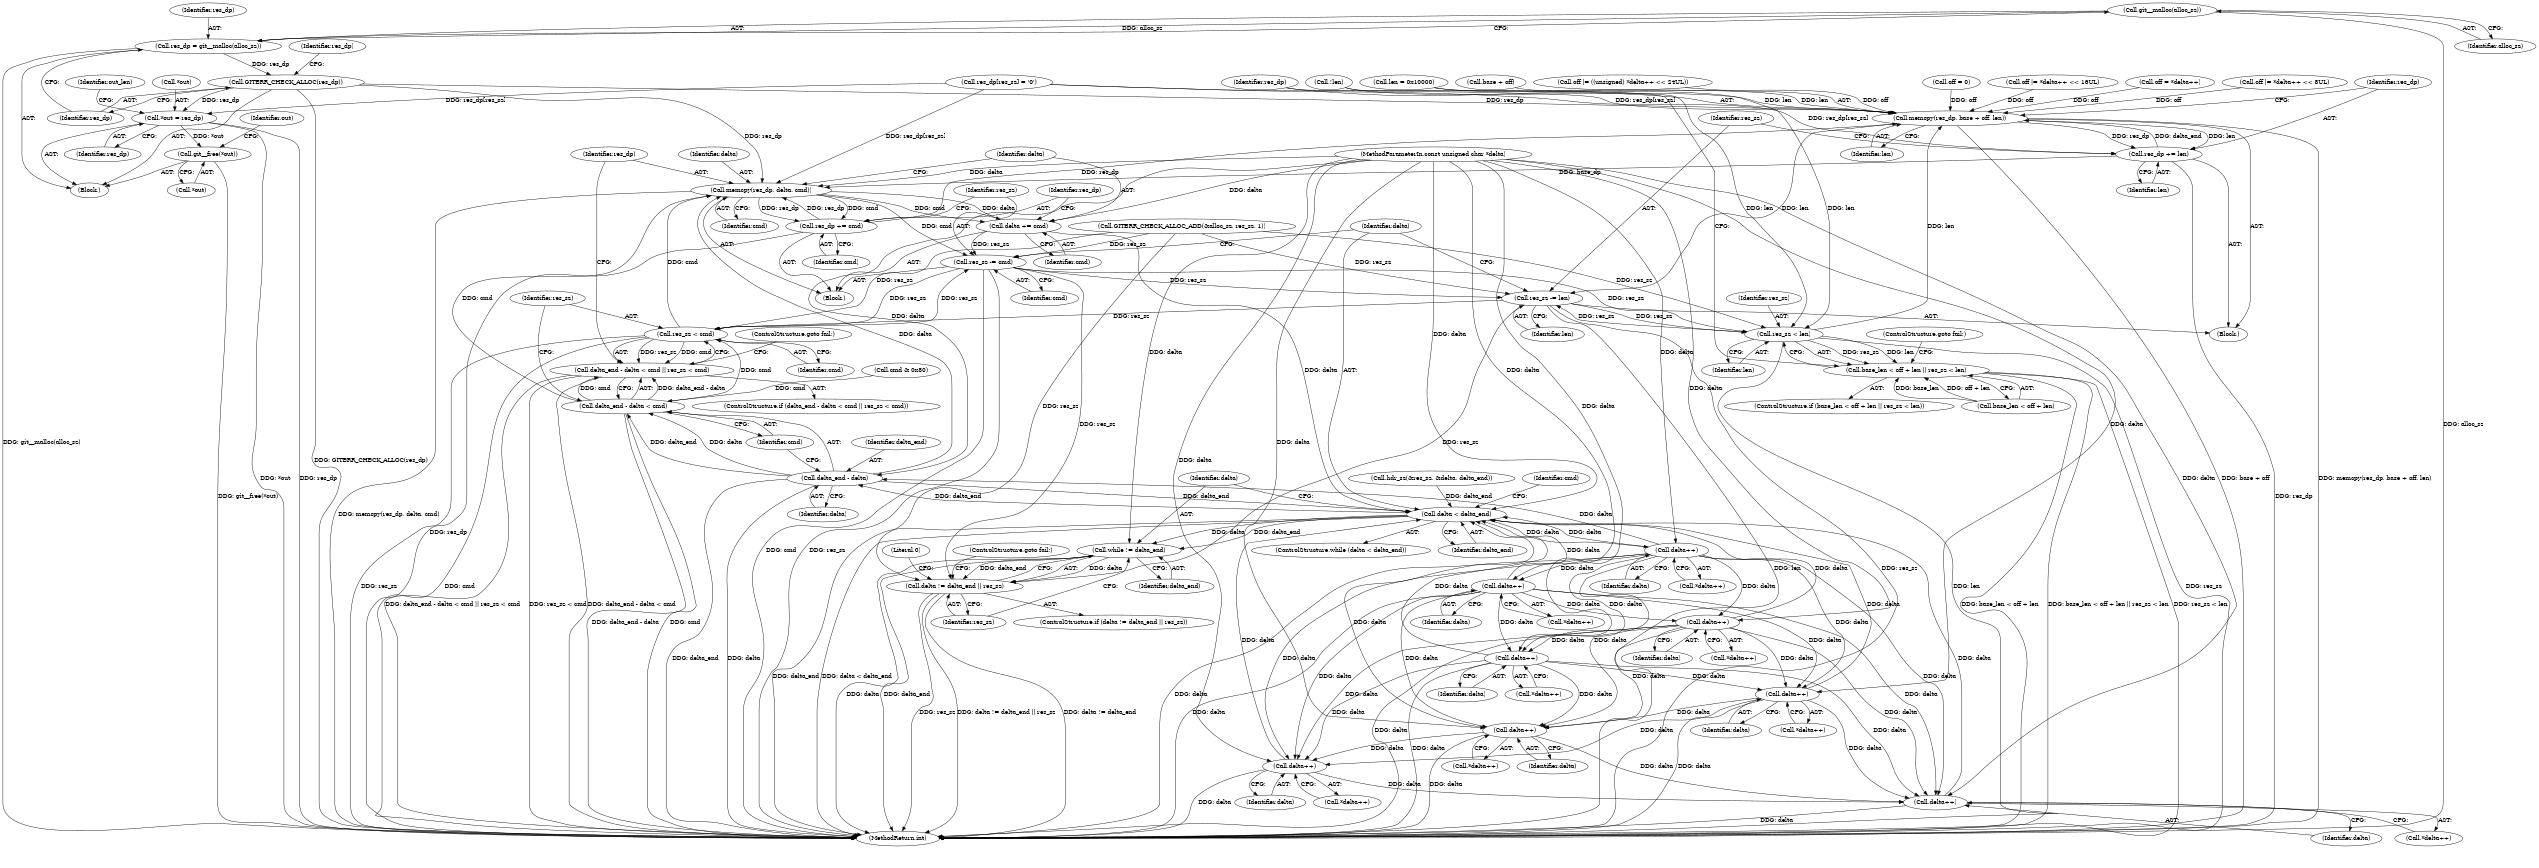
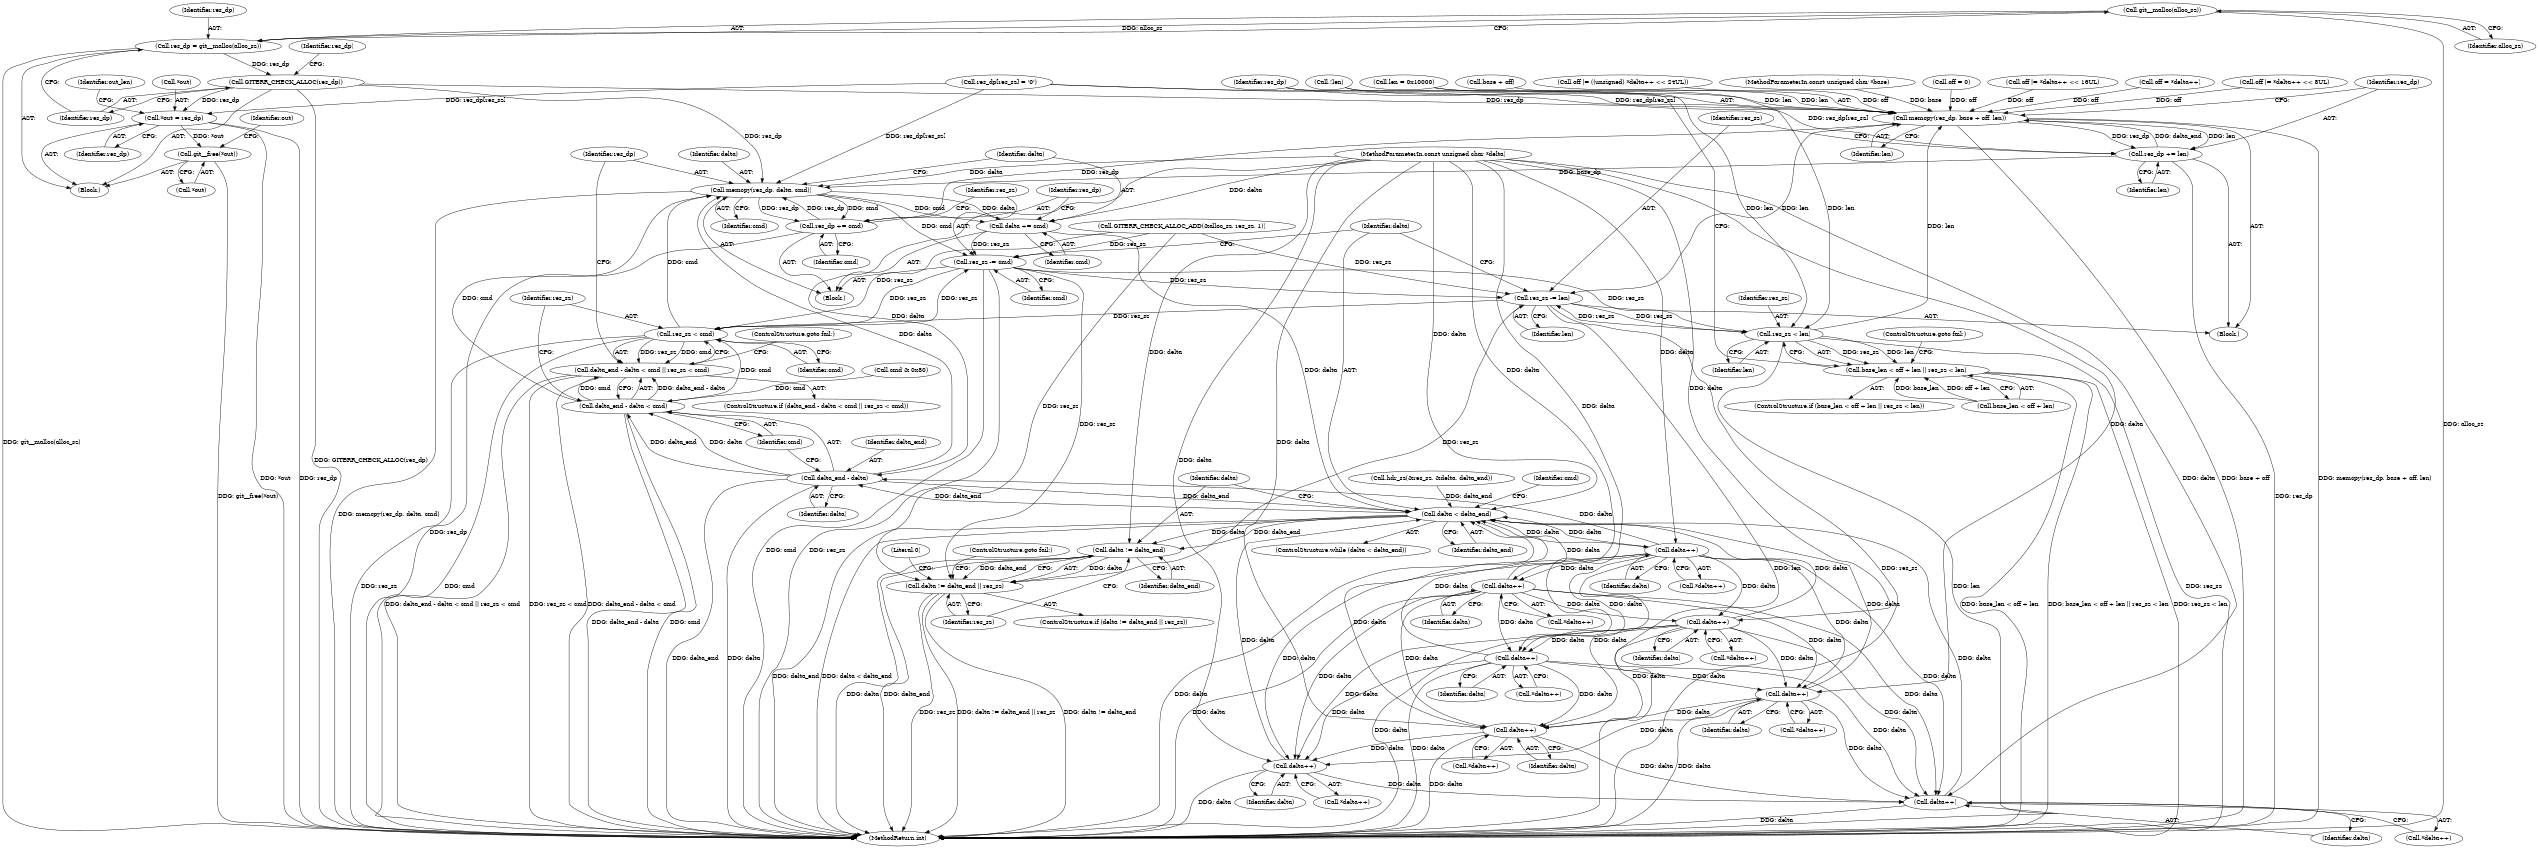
none -> (1817, 82)
(1516, 261) -> none
(1129, 550) -> (1129, 550)
